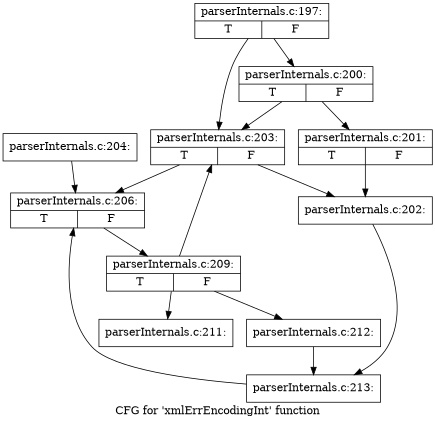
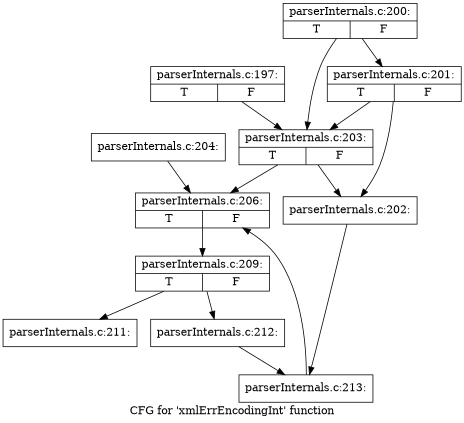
(282, 49) -> none
(194, 214) -> (353, 113)
